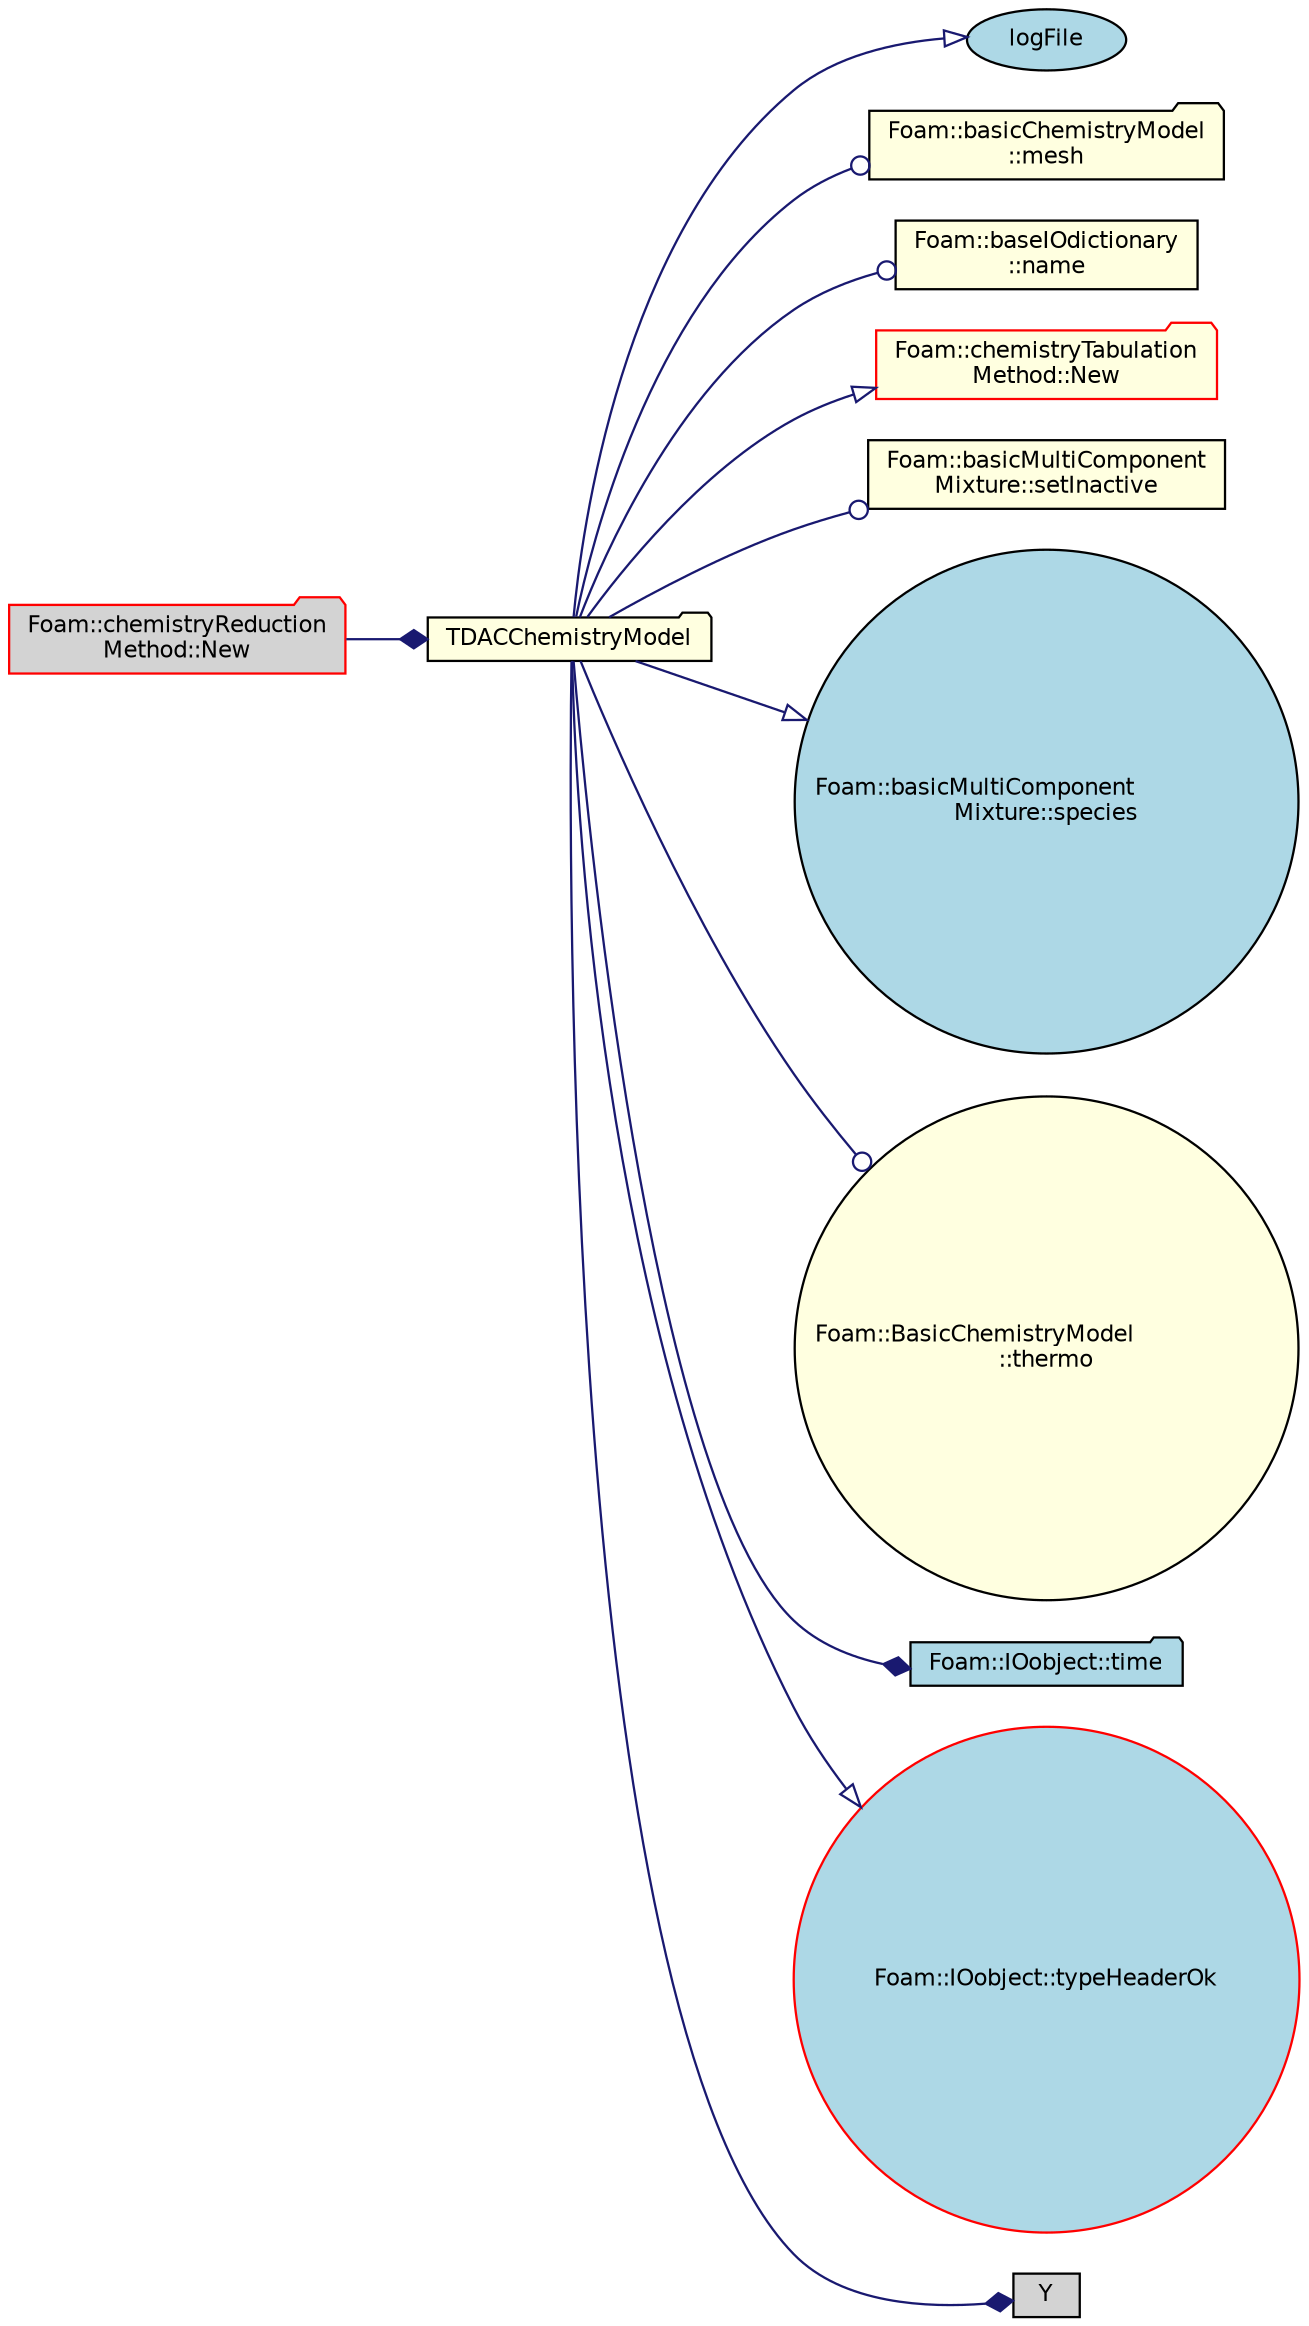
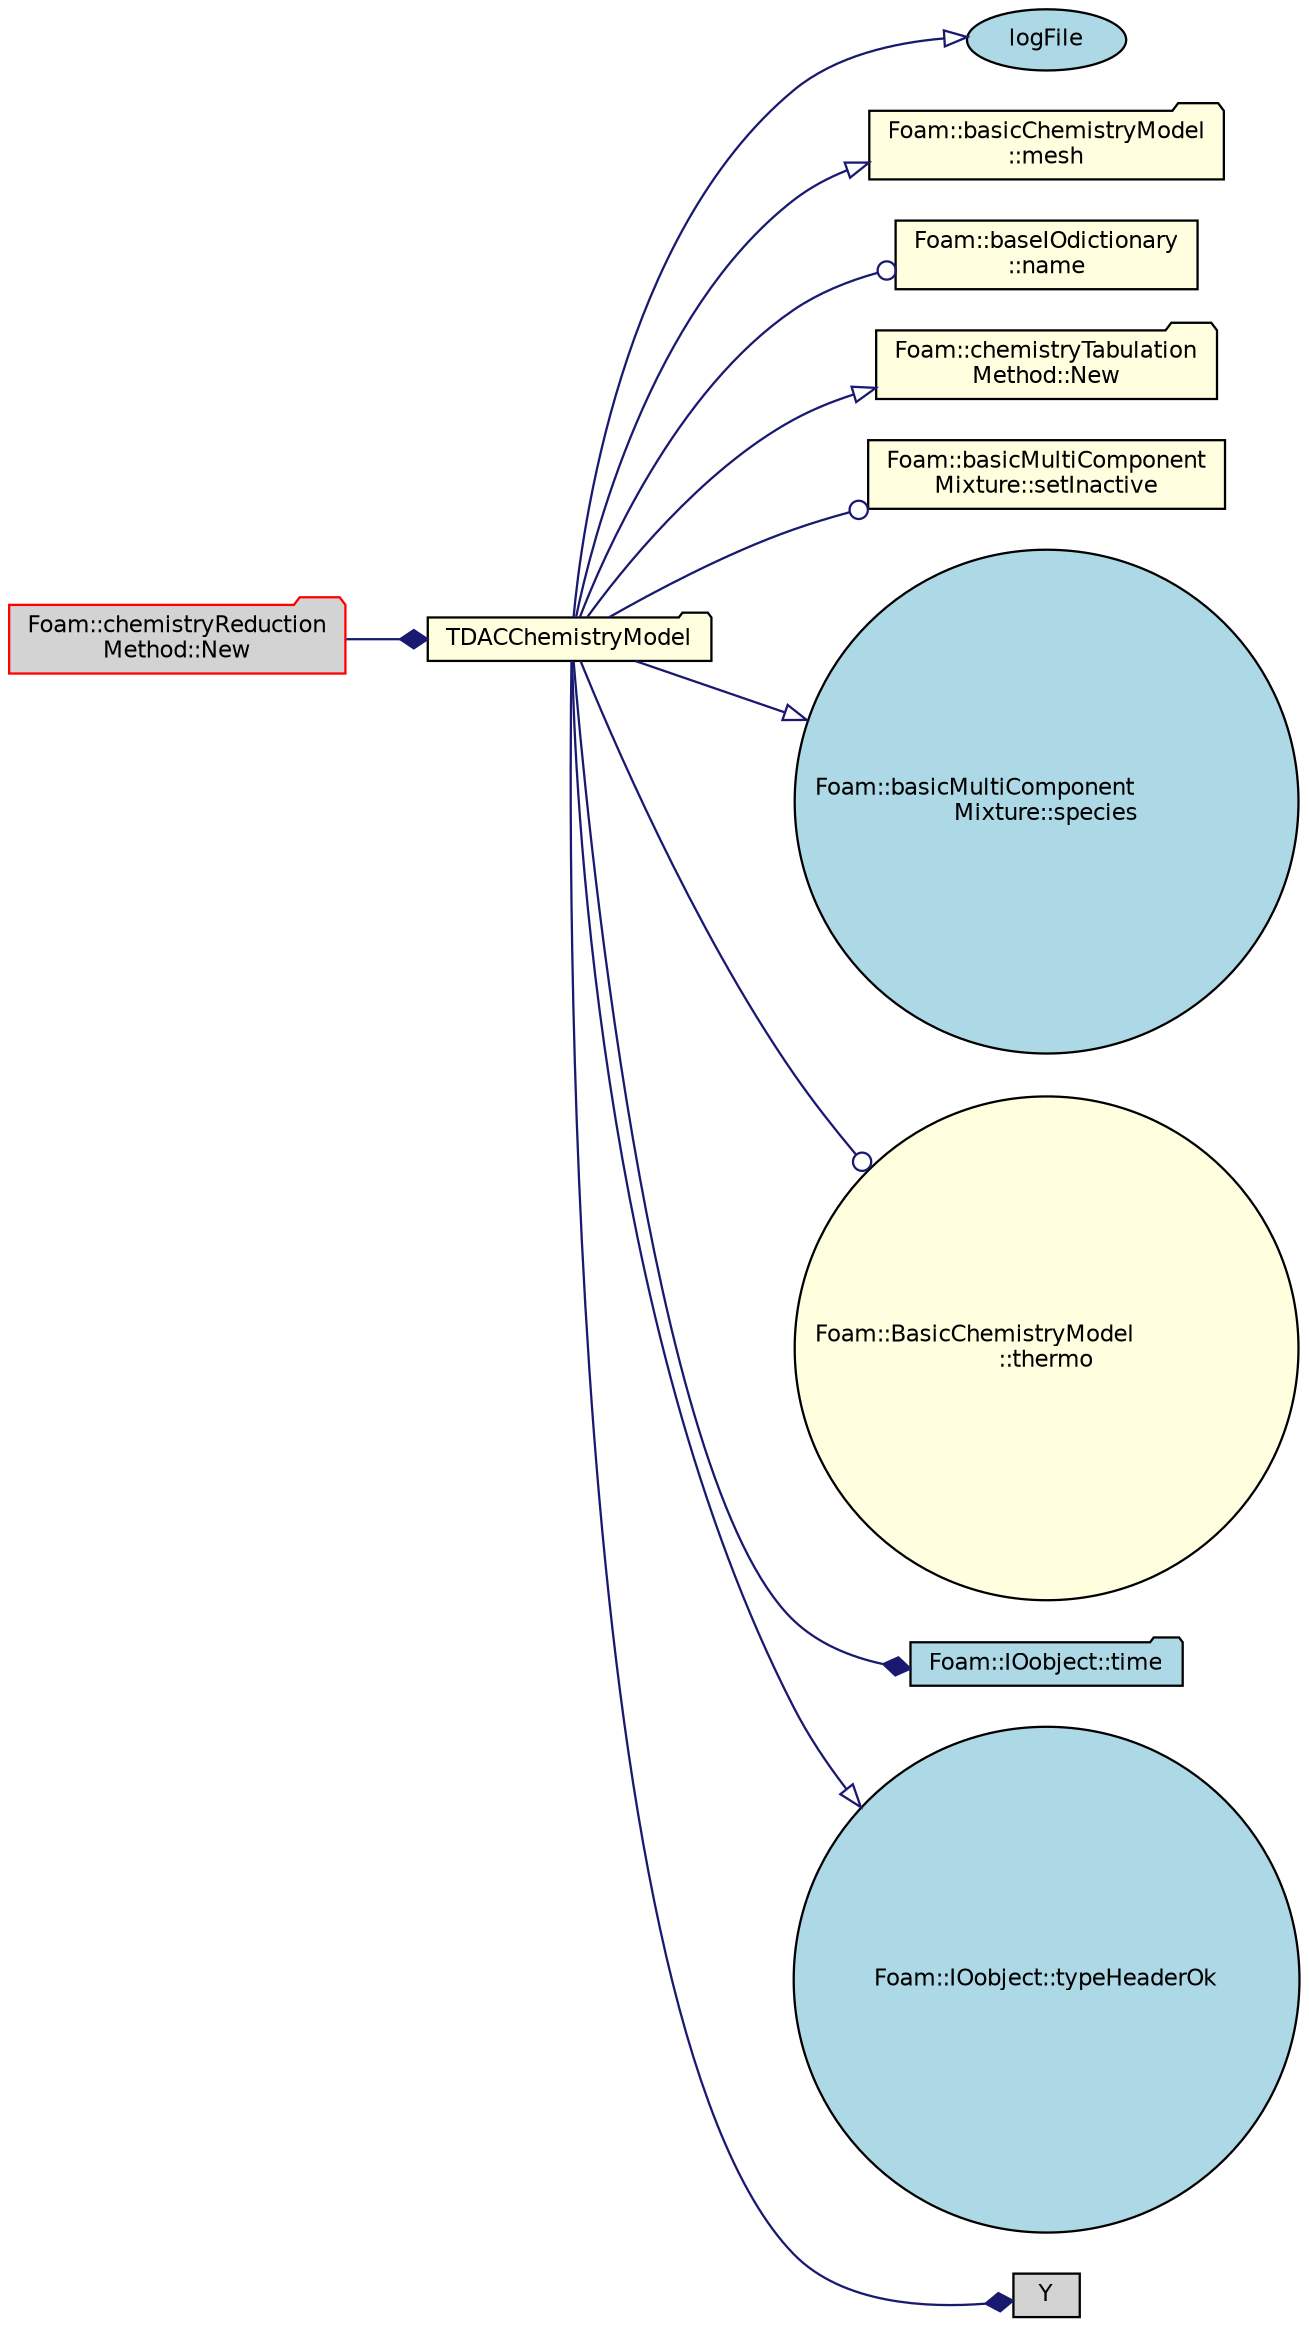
(666, 360) -> (665, 362)
(1047, 365) -> (1047, 365)
(1047, 1980) -> (1047, 1980)
